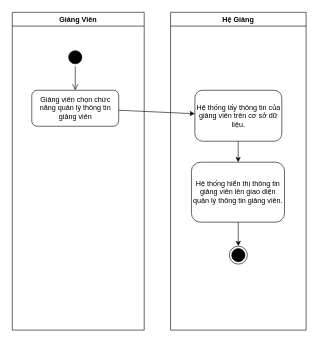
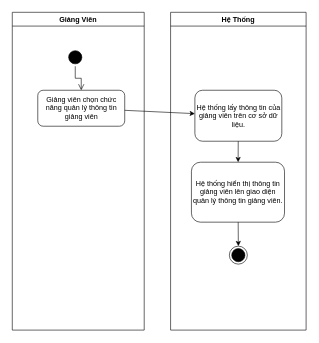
(238, 20) -> (238, 20)
(75, 108) -> (81, 108)
